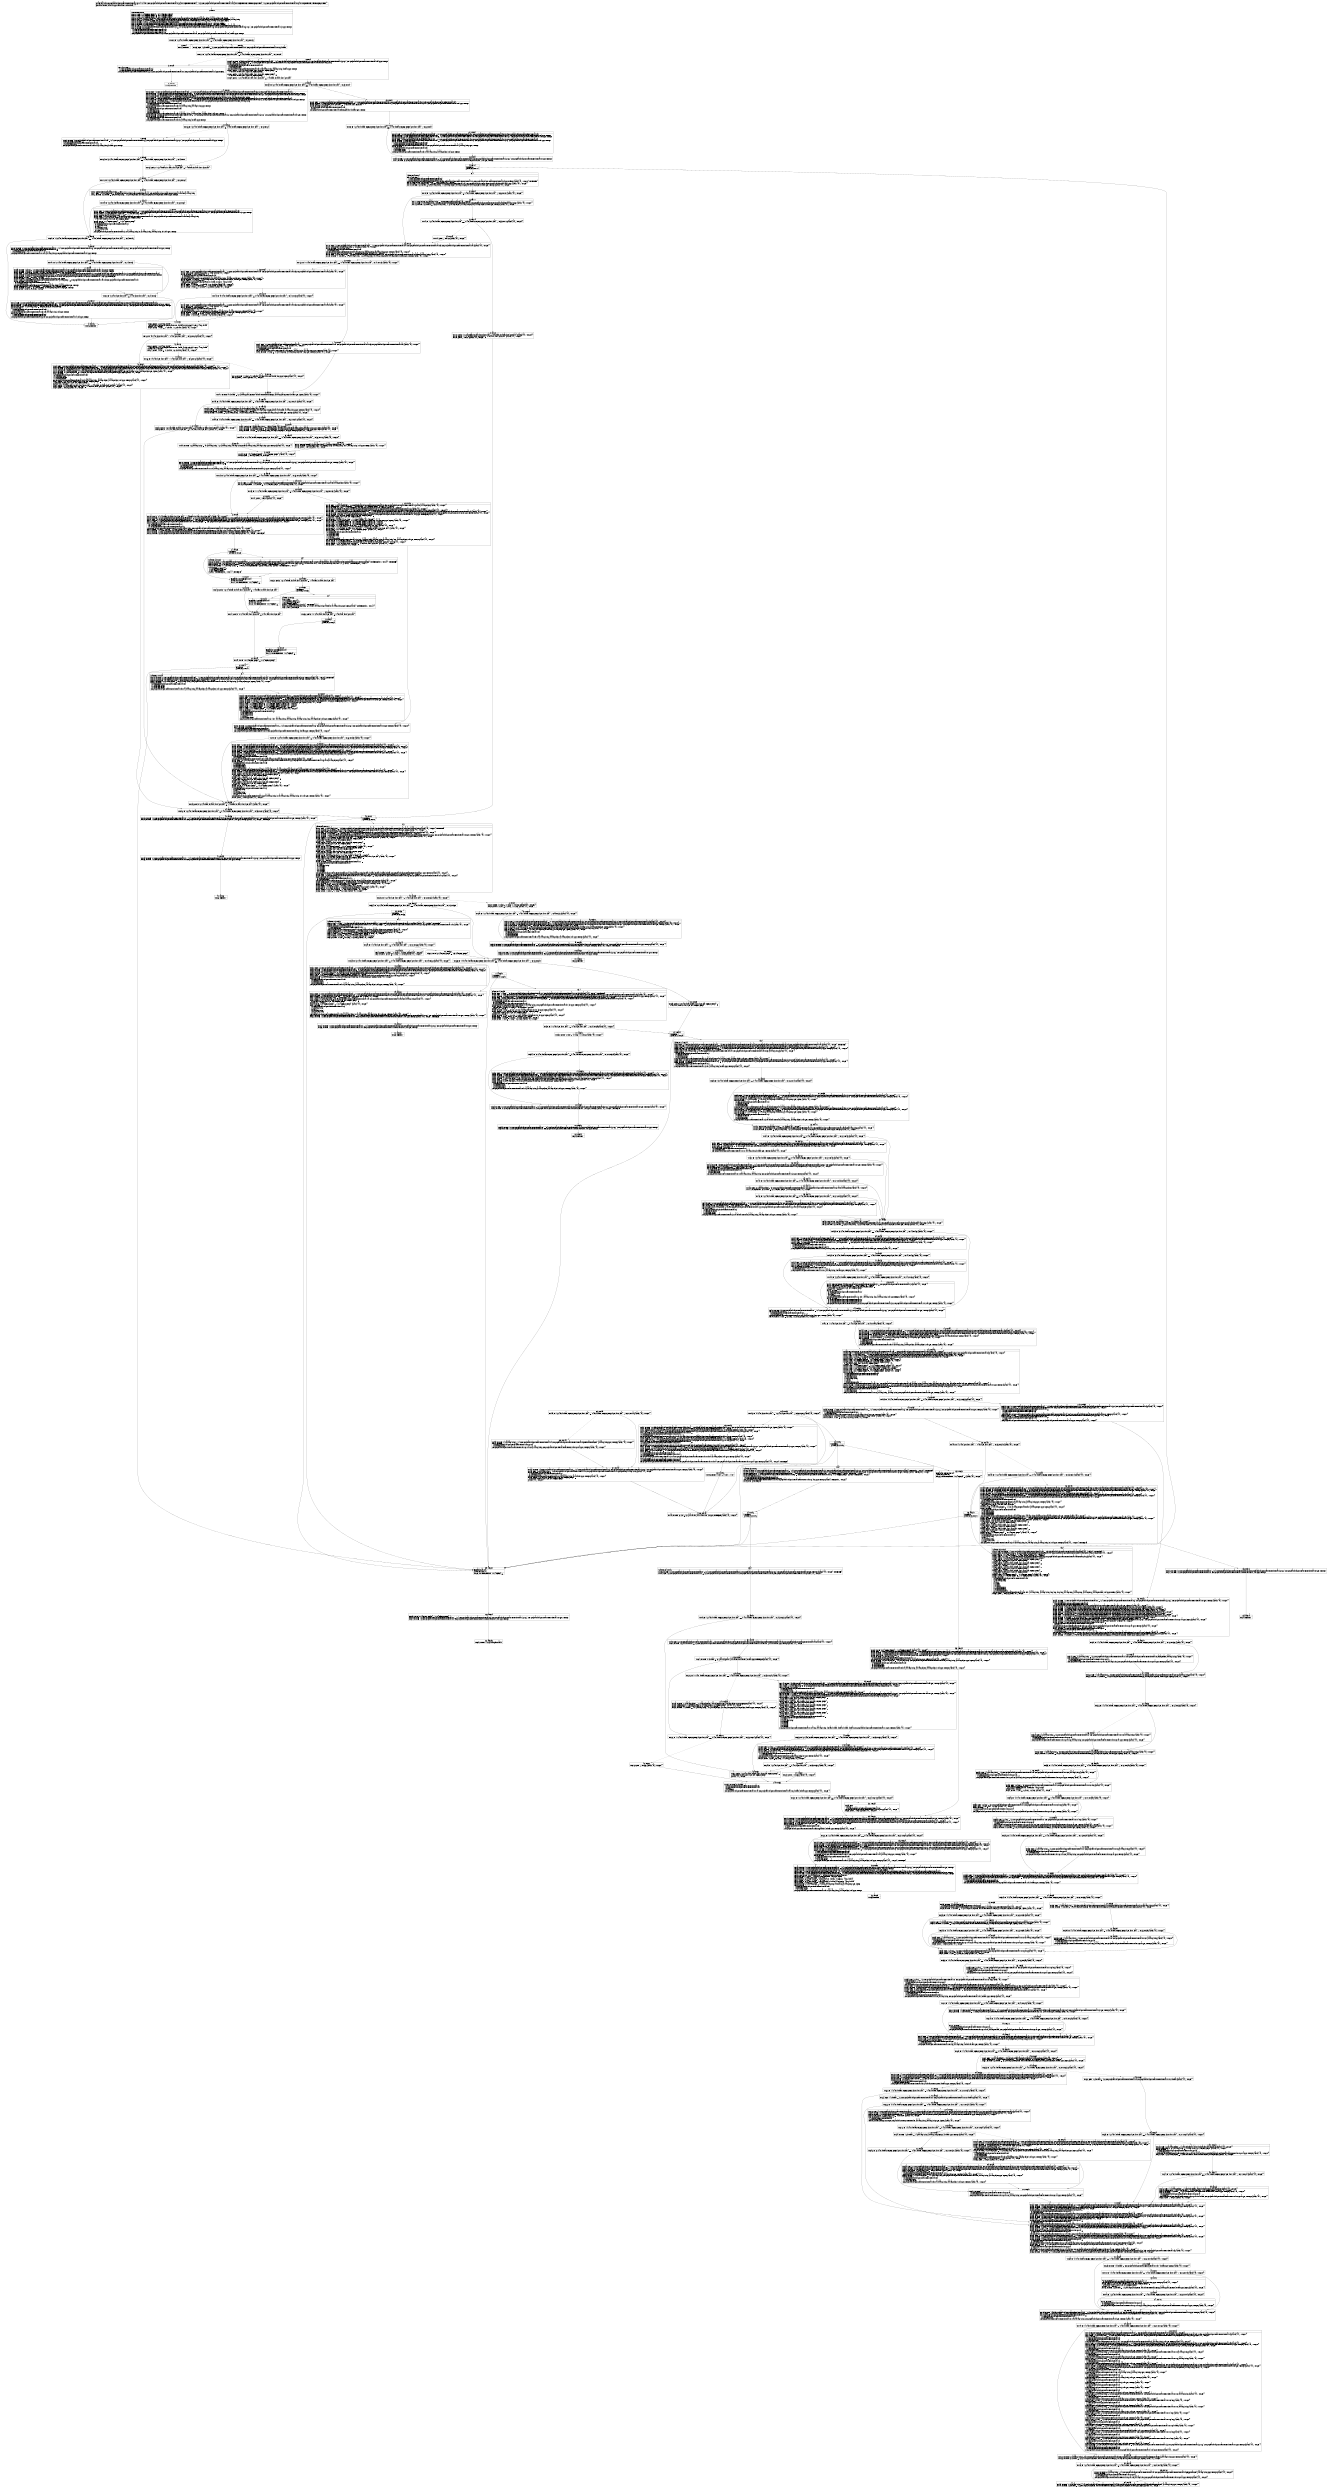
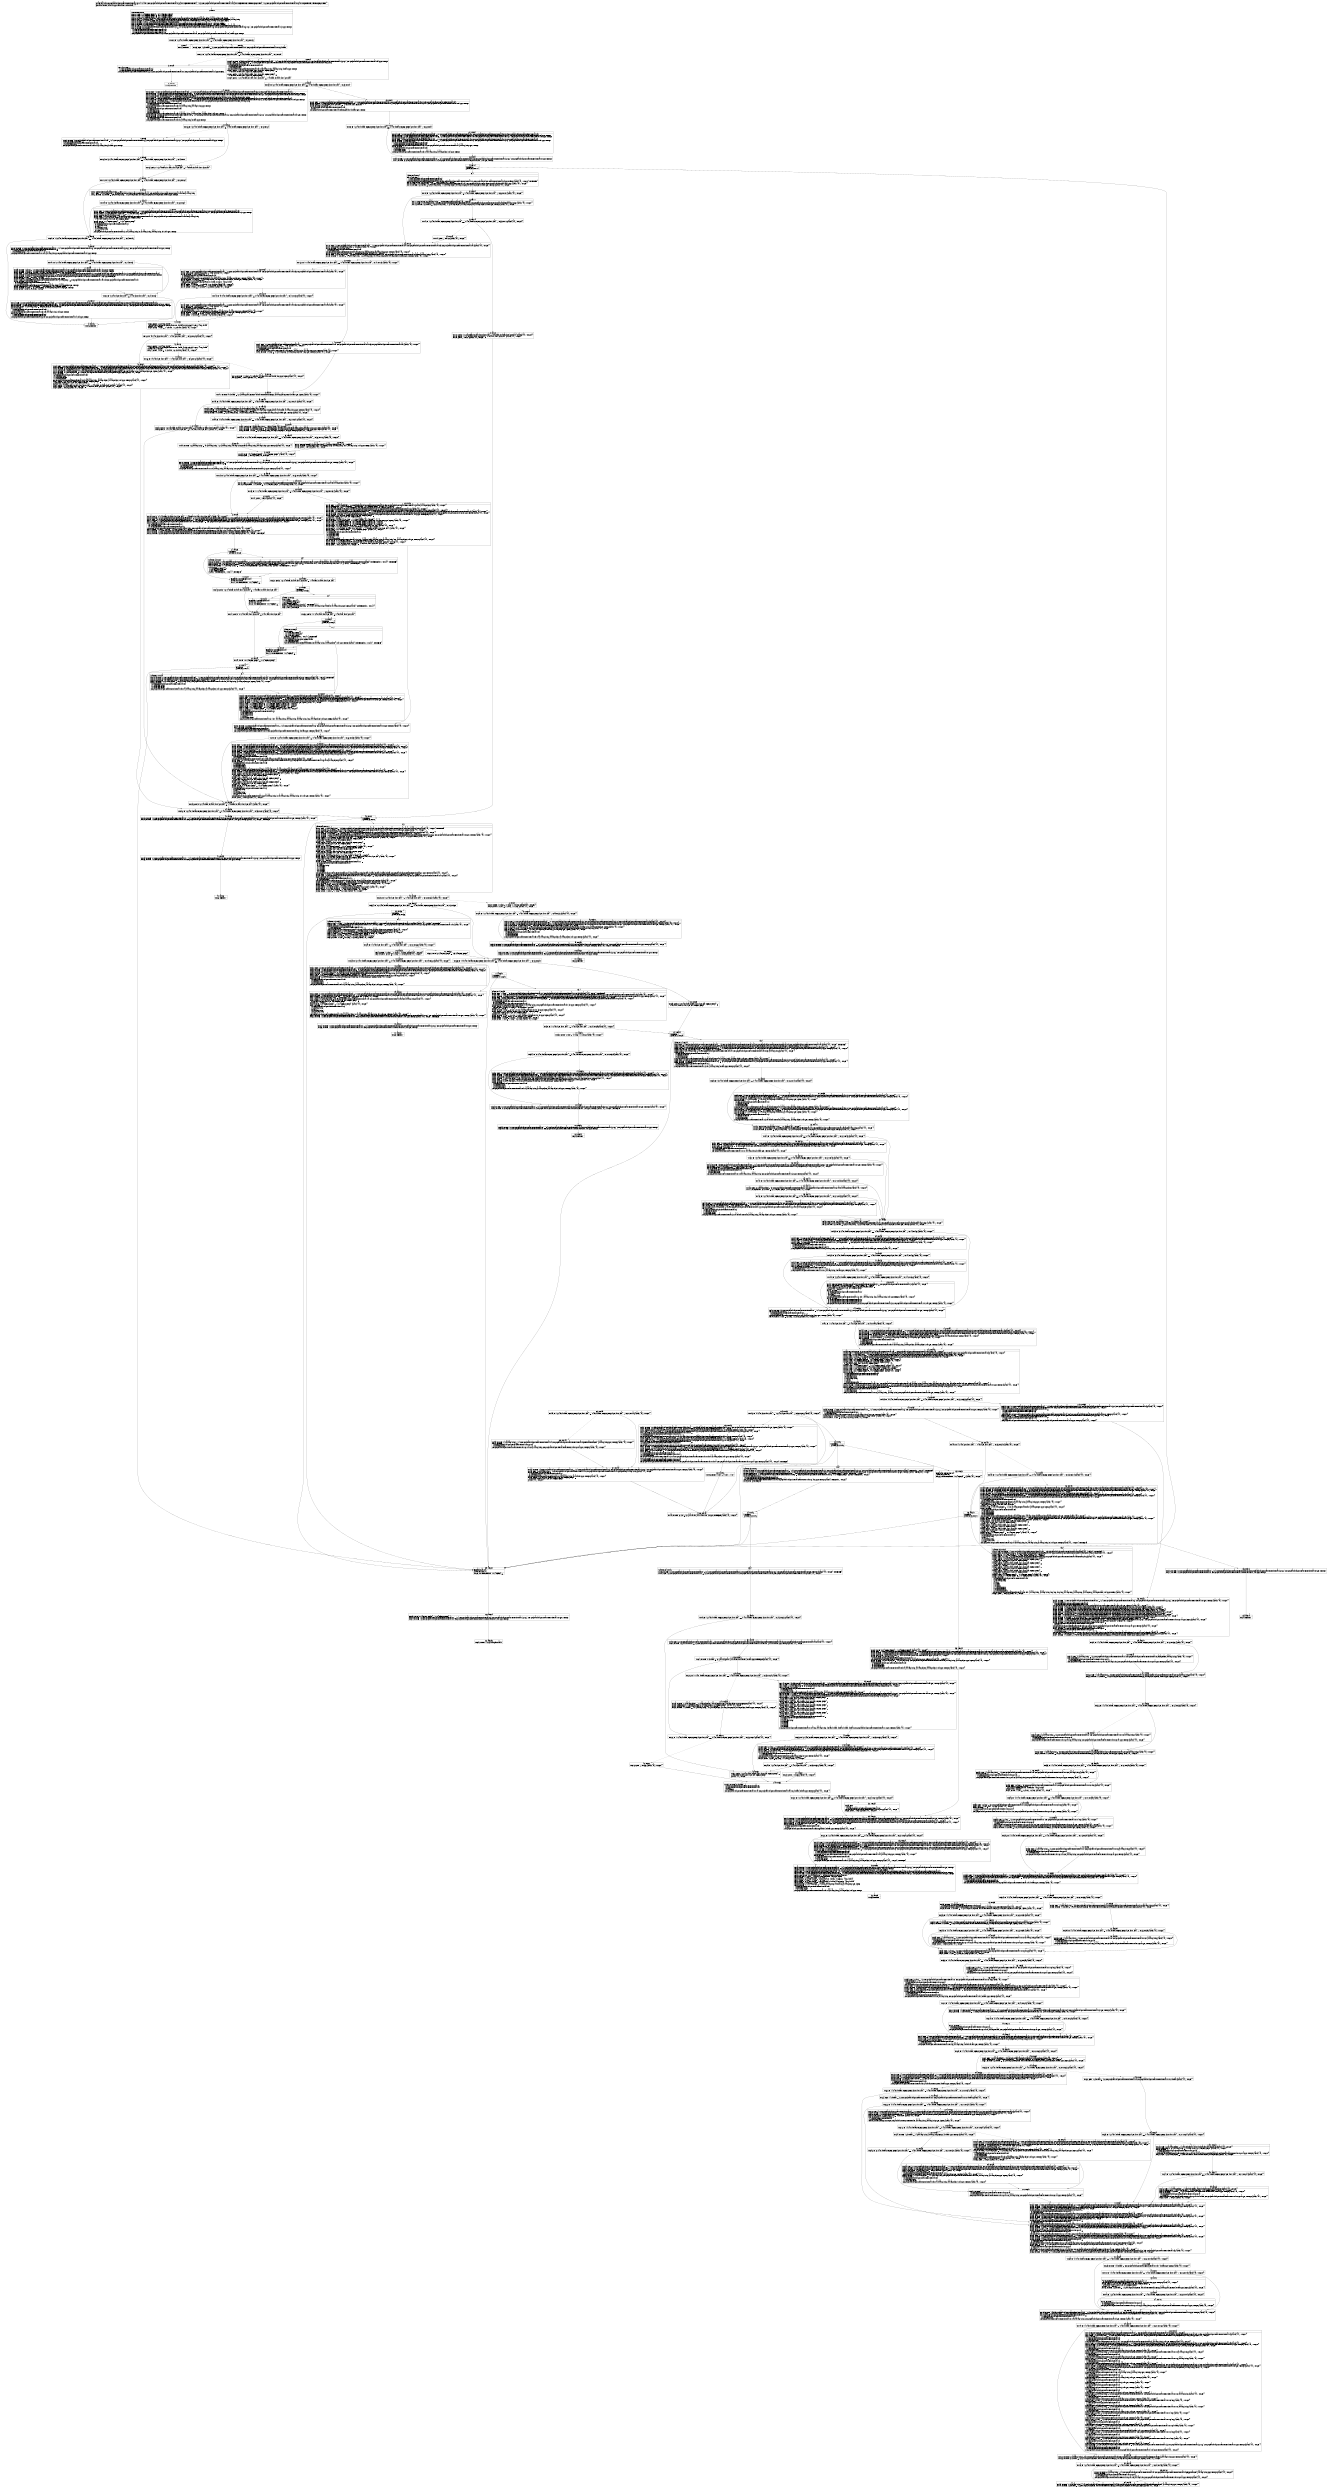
none -> (333, 636)
